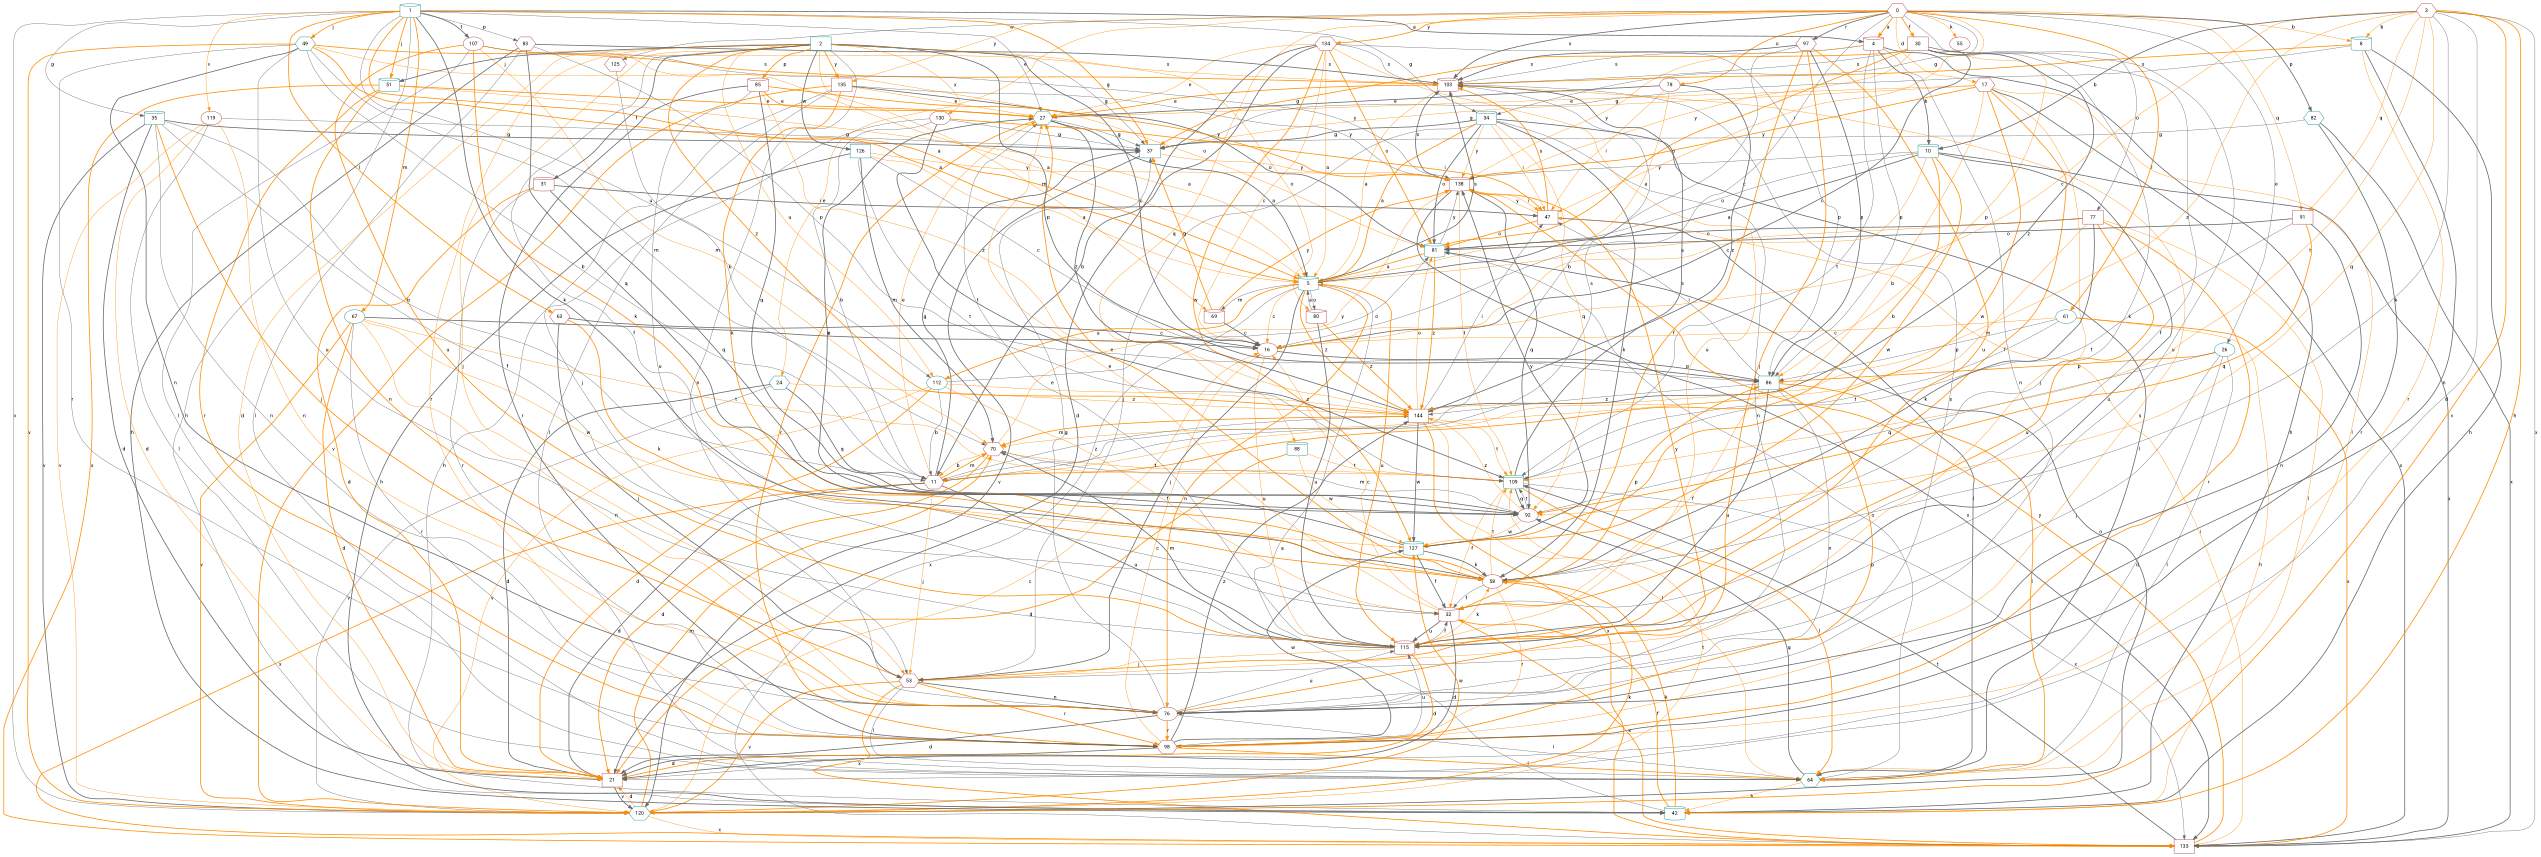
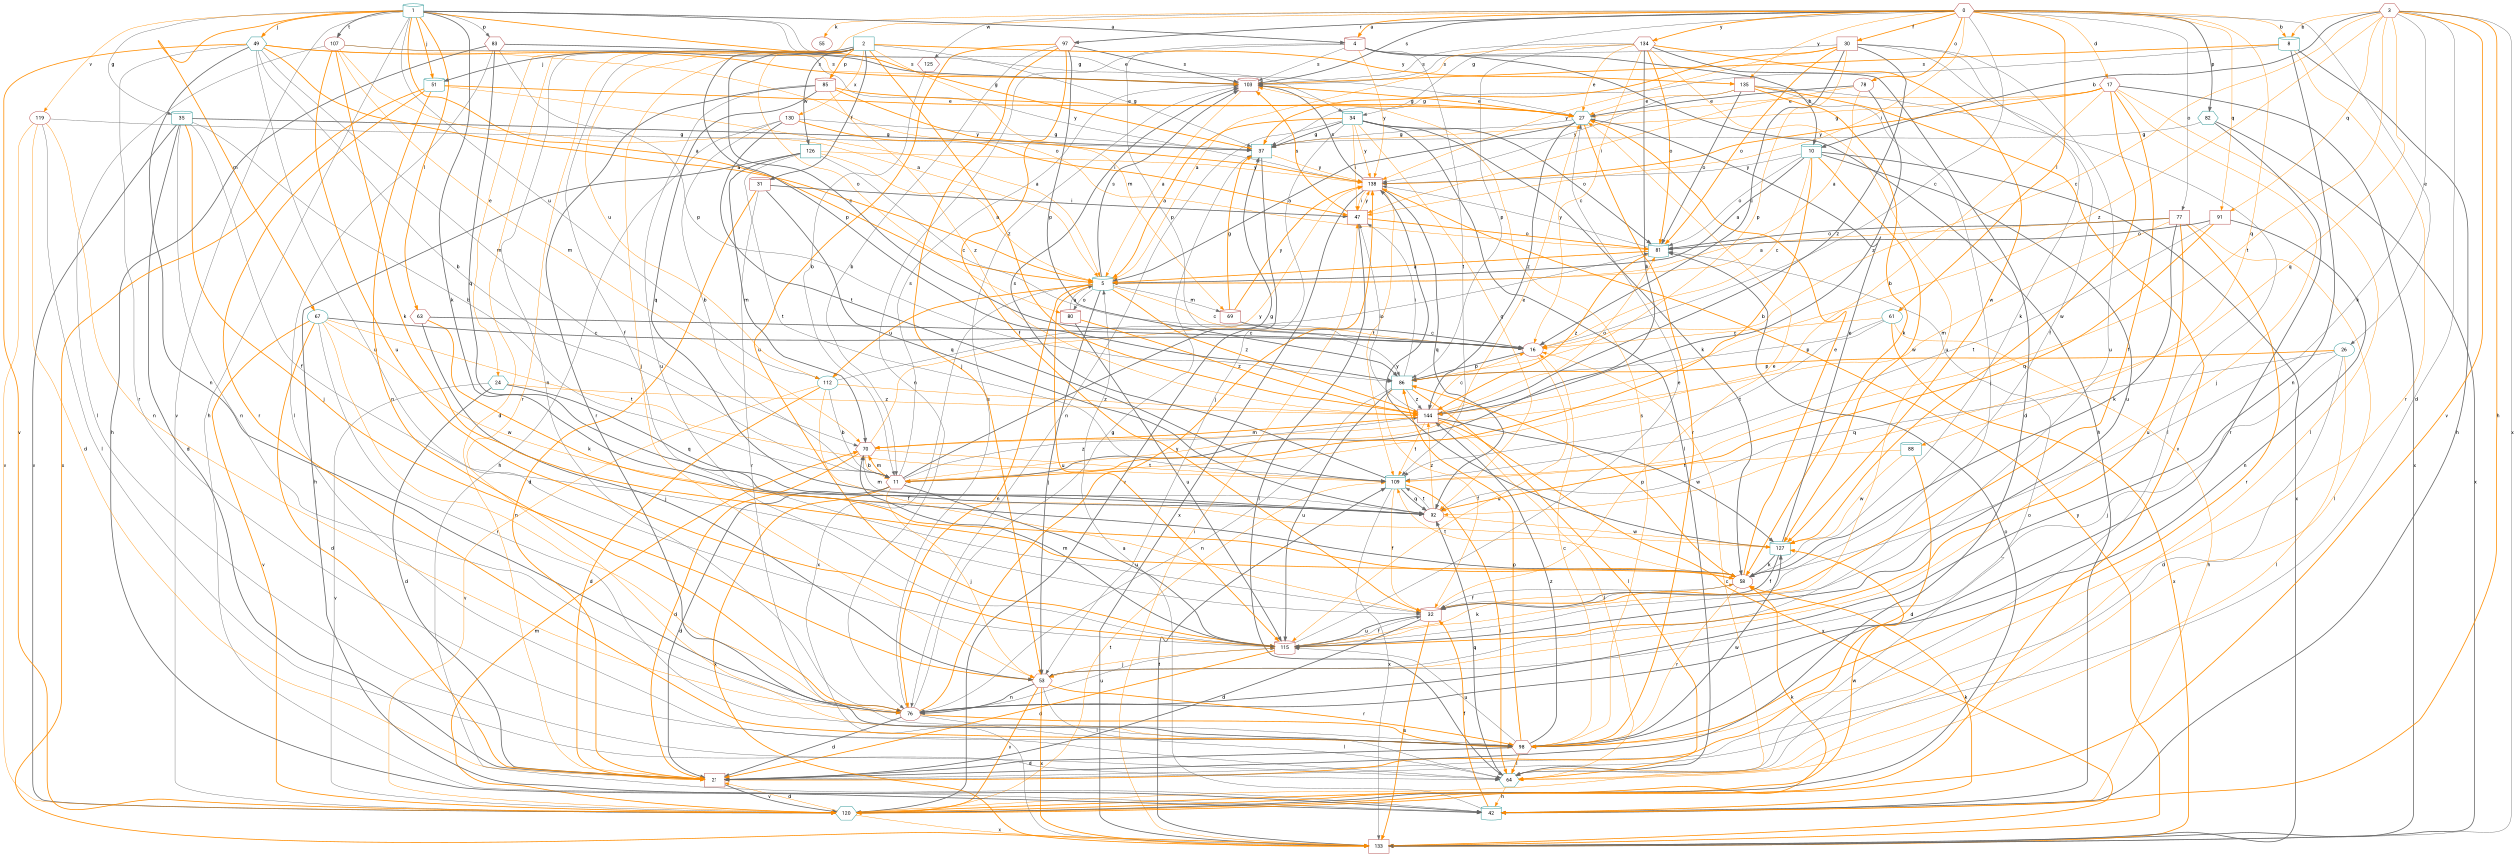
(1366, 484) -> (1457, 378)
(2109, 665) -> (2024, 696)
